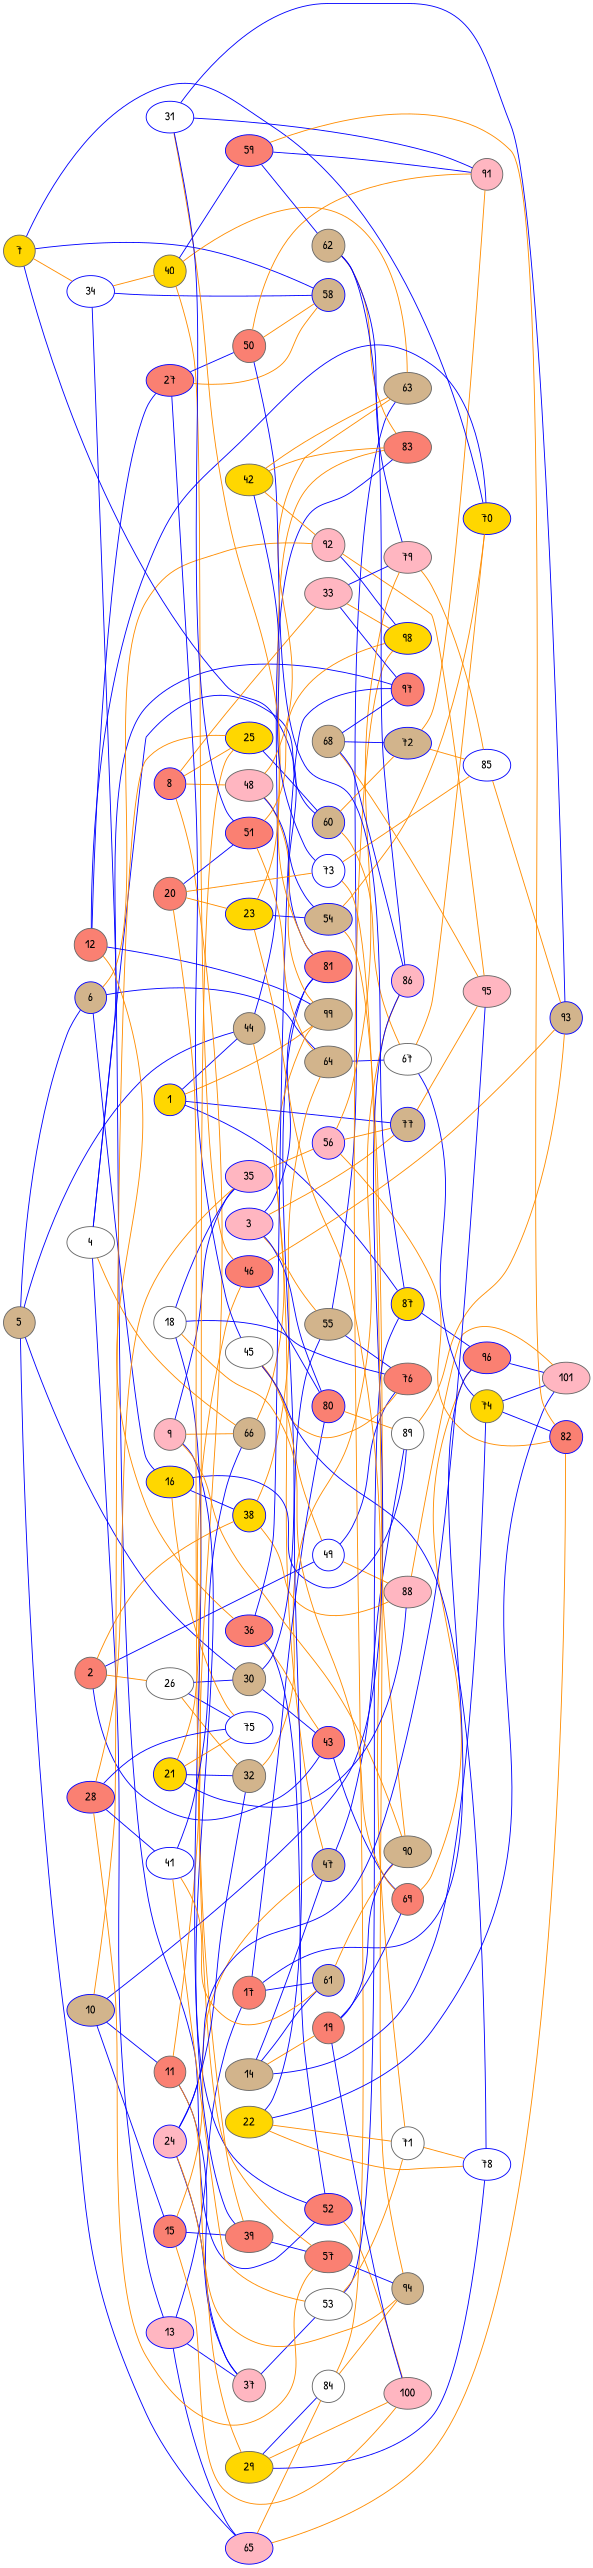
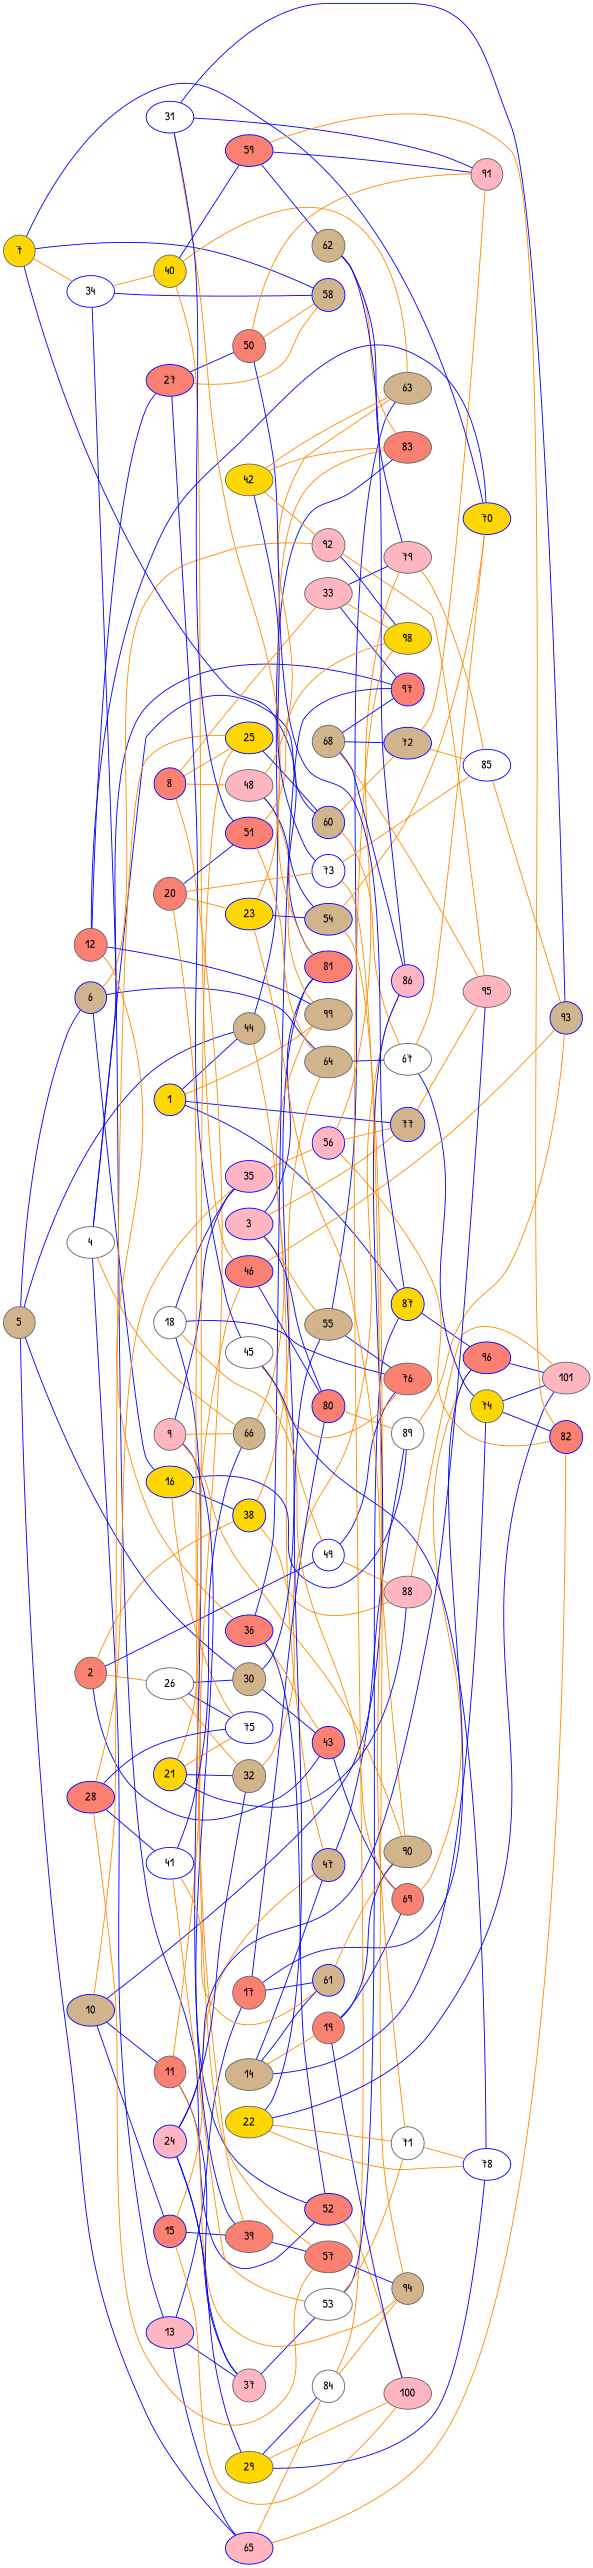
(408, 638) -> (408, 638)
(212, 2343) -> (212, 2343)
